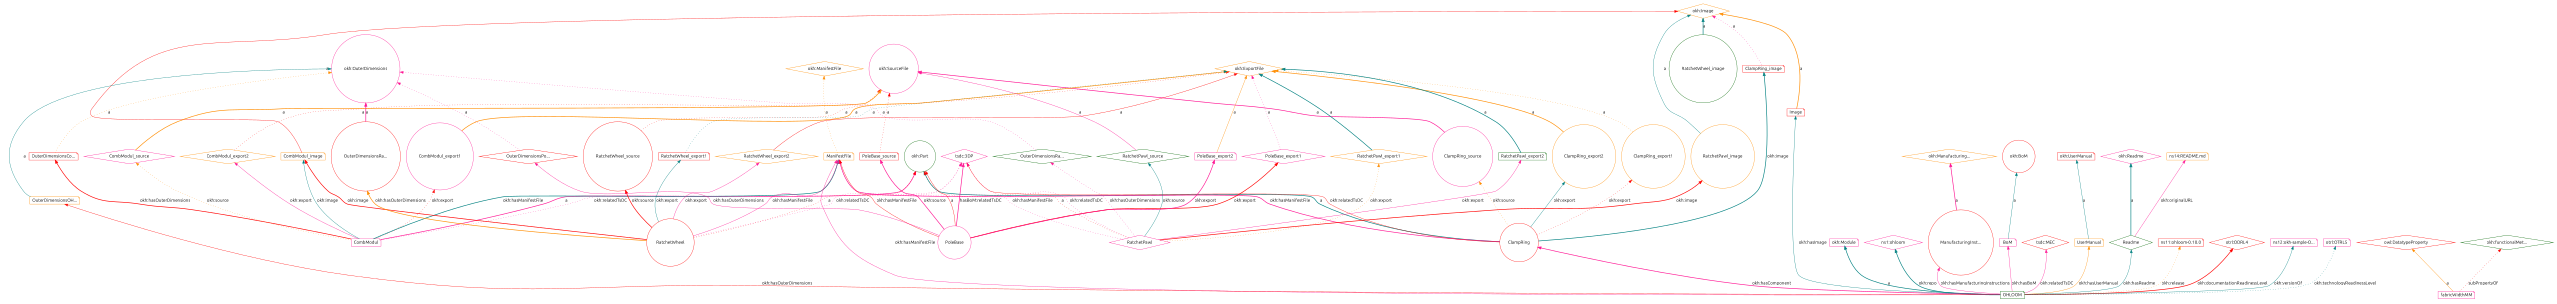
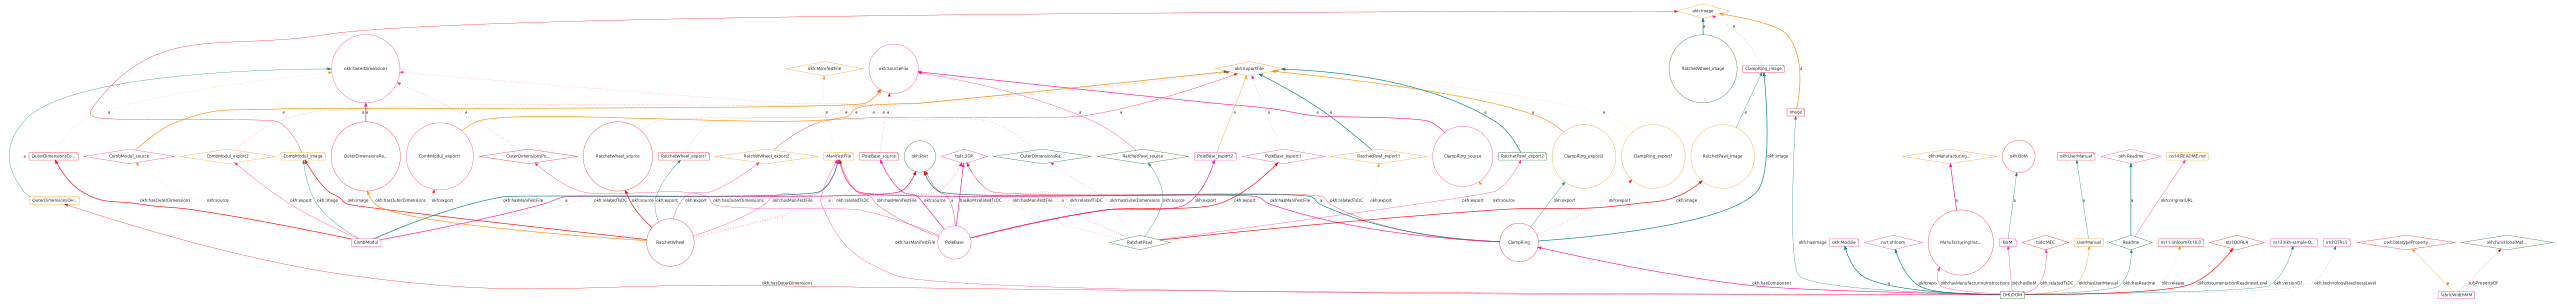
(1654, 77) -> (1748, 101)
(1140, 243) -> (1140, 243)
